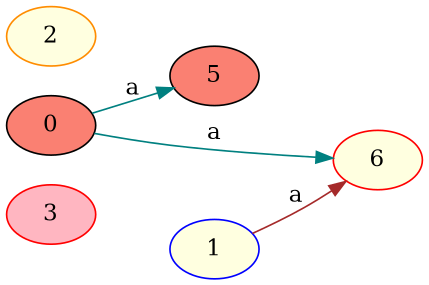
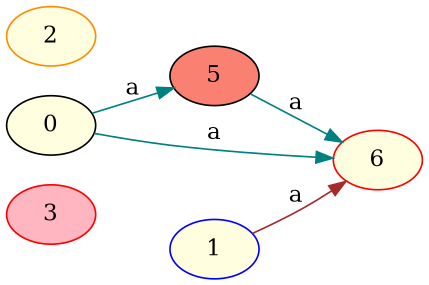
none -> (289, 114)
(51, 125) -> (51, 125)
